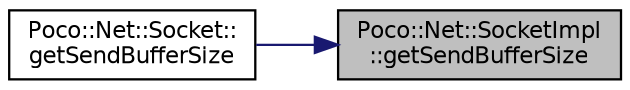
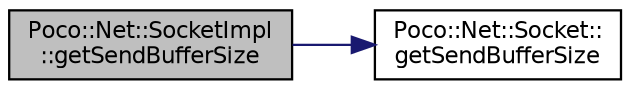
(286, 45) -> (322, 45)
